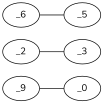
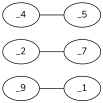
(21, 15) -> (21, 15)
(82, 52) -> (82, 52)
(82, 88) -> (82, 88)
